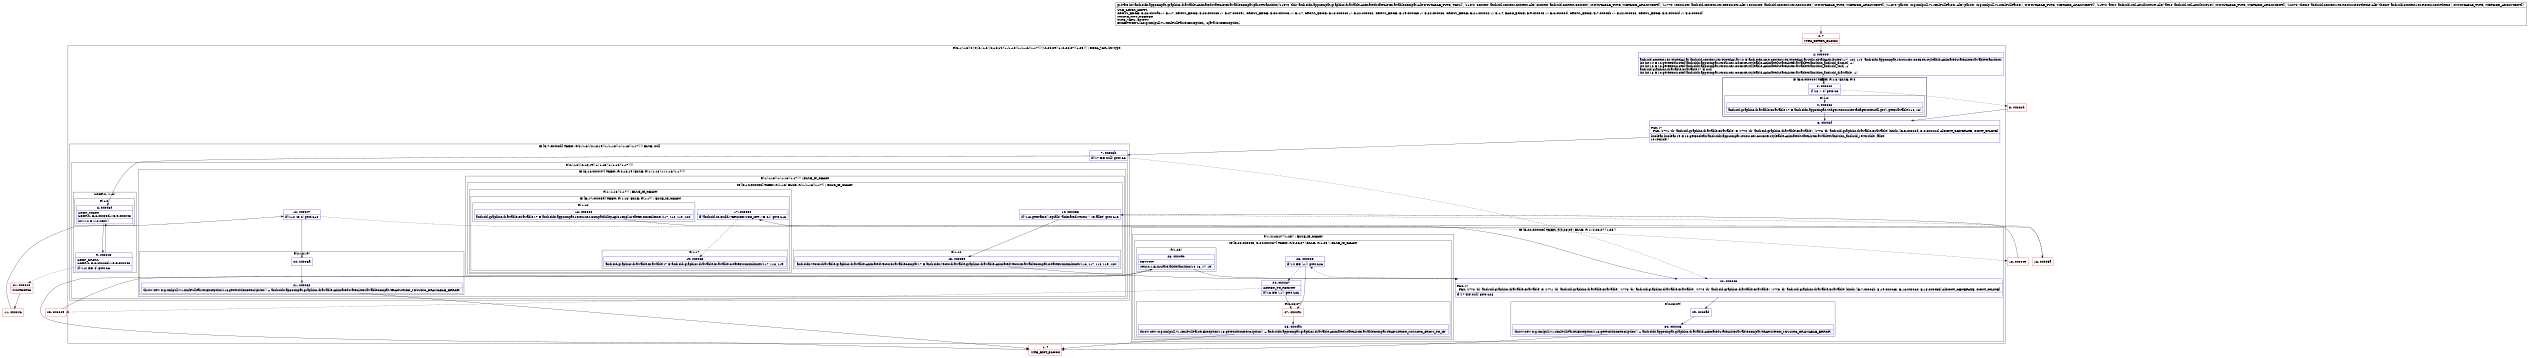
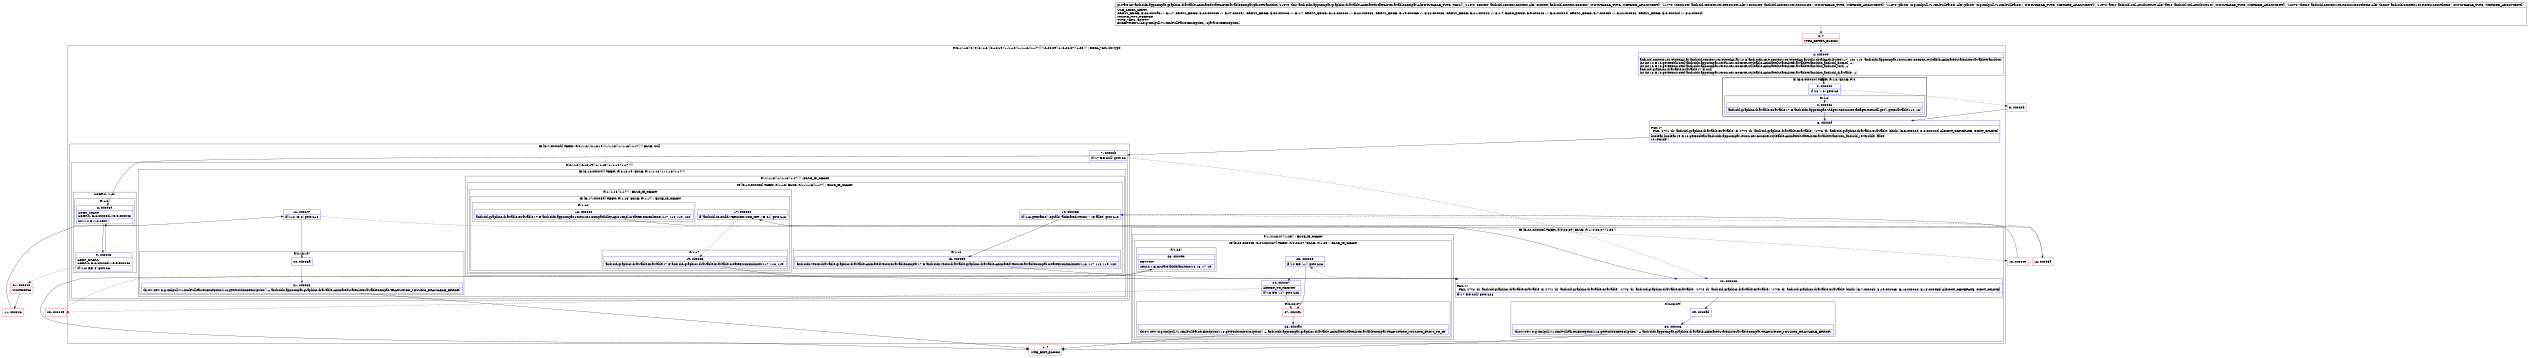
(604, 277) -> (604, 277)
(1324, 279) -> (1089, 279)
